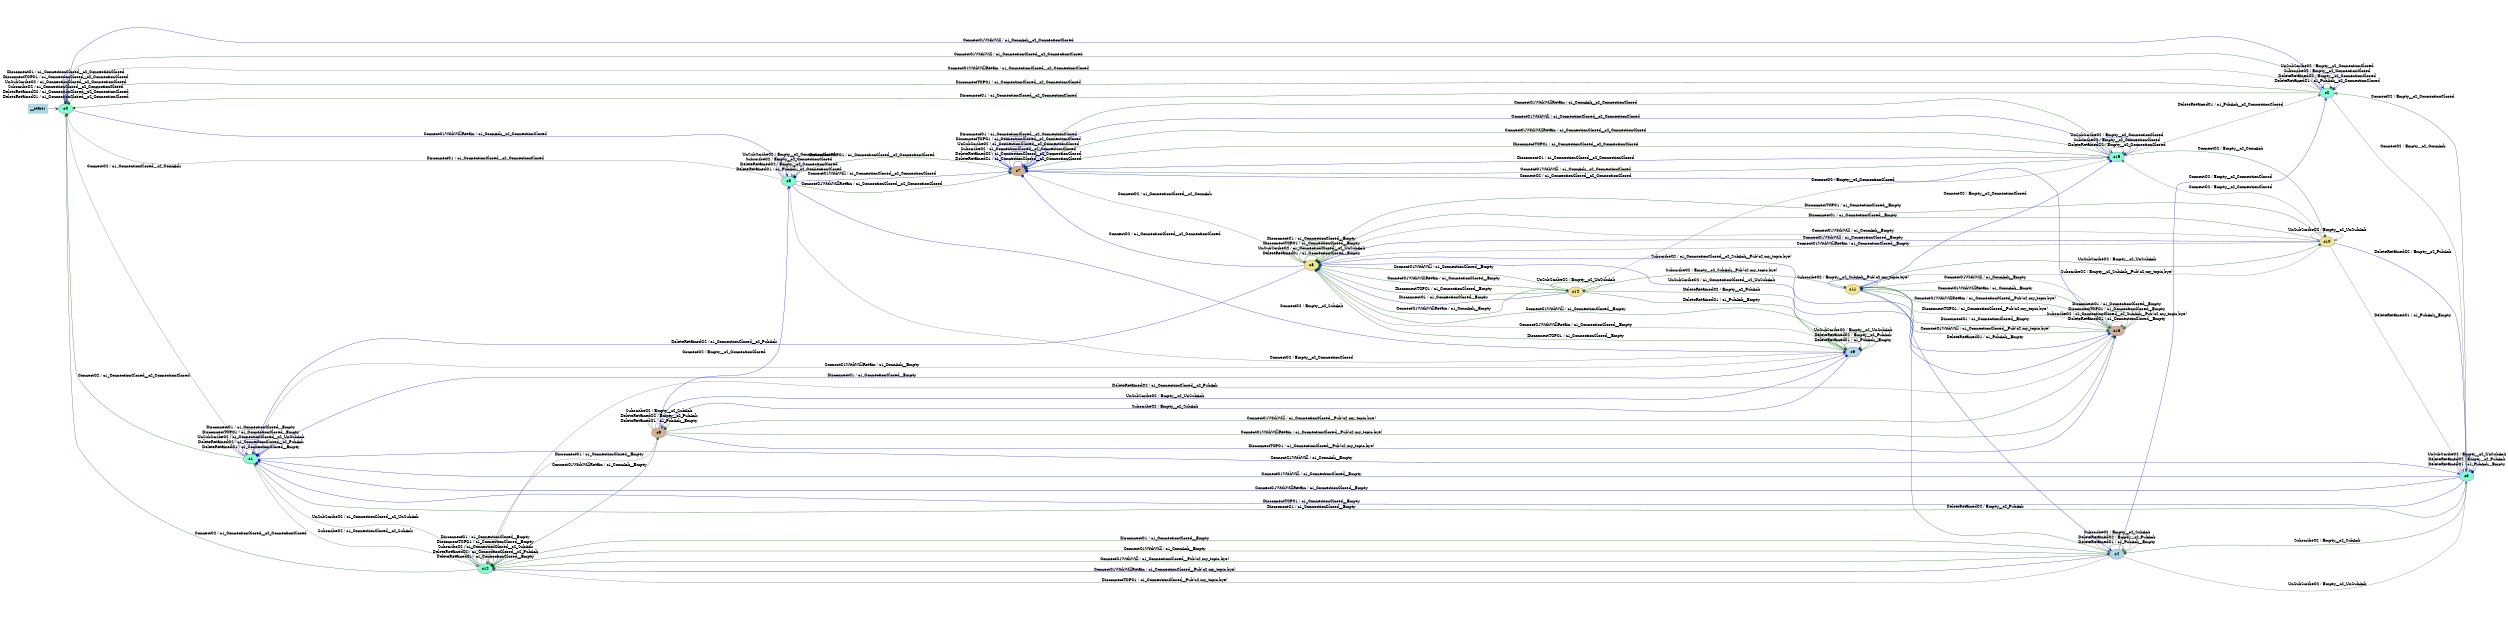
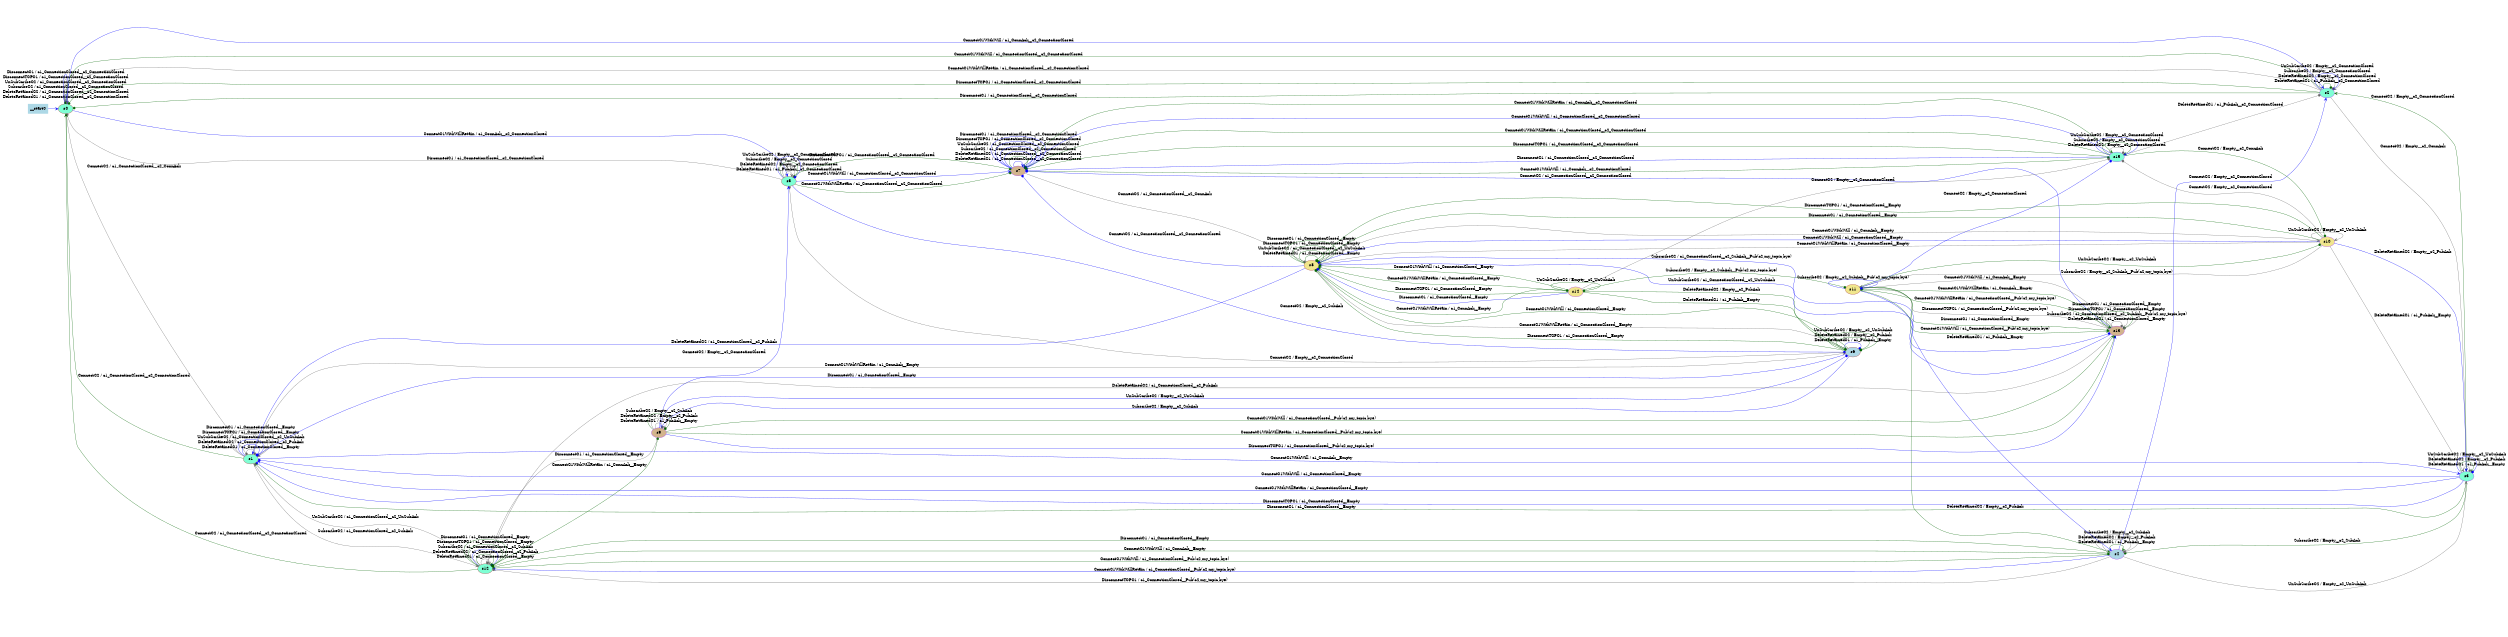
(38, 109) -> (38, 109)
